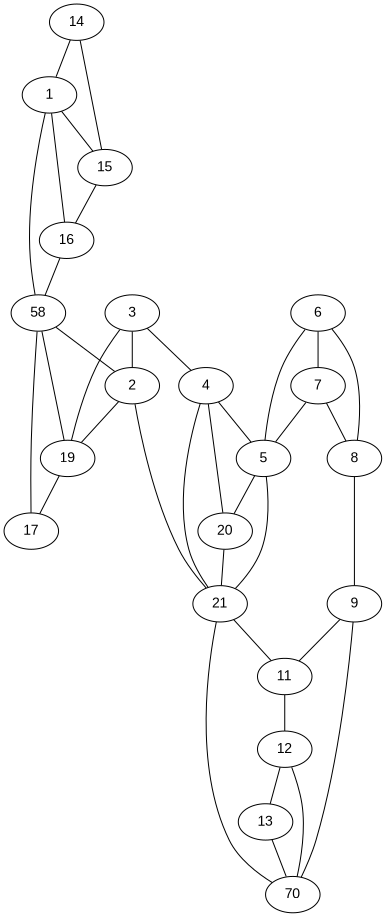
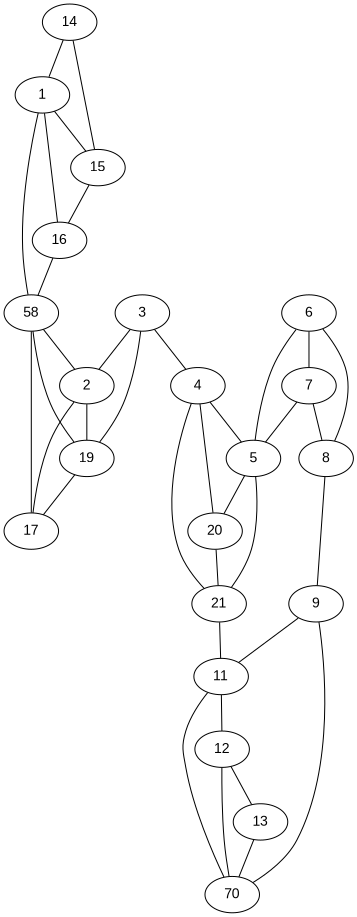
(159, 501) -> (45, 454)
(209, 763) -> (190, 785)
